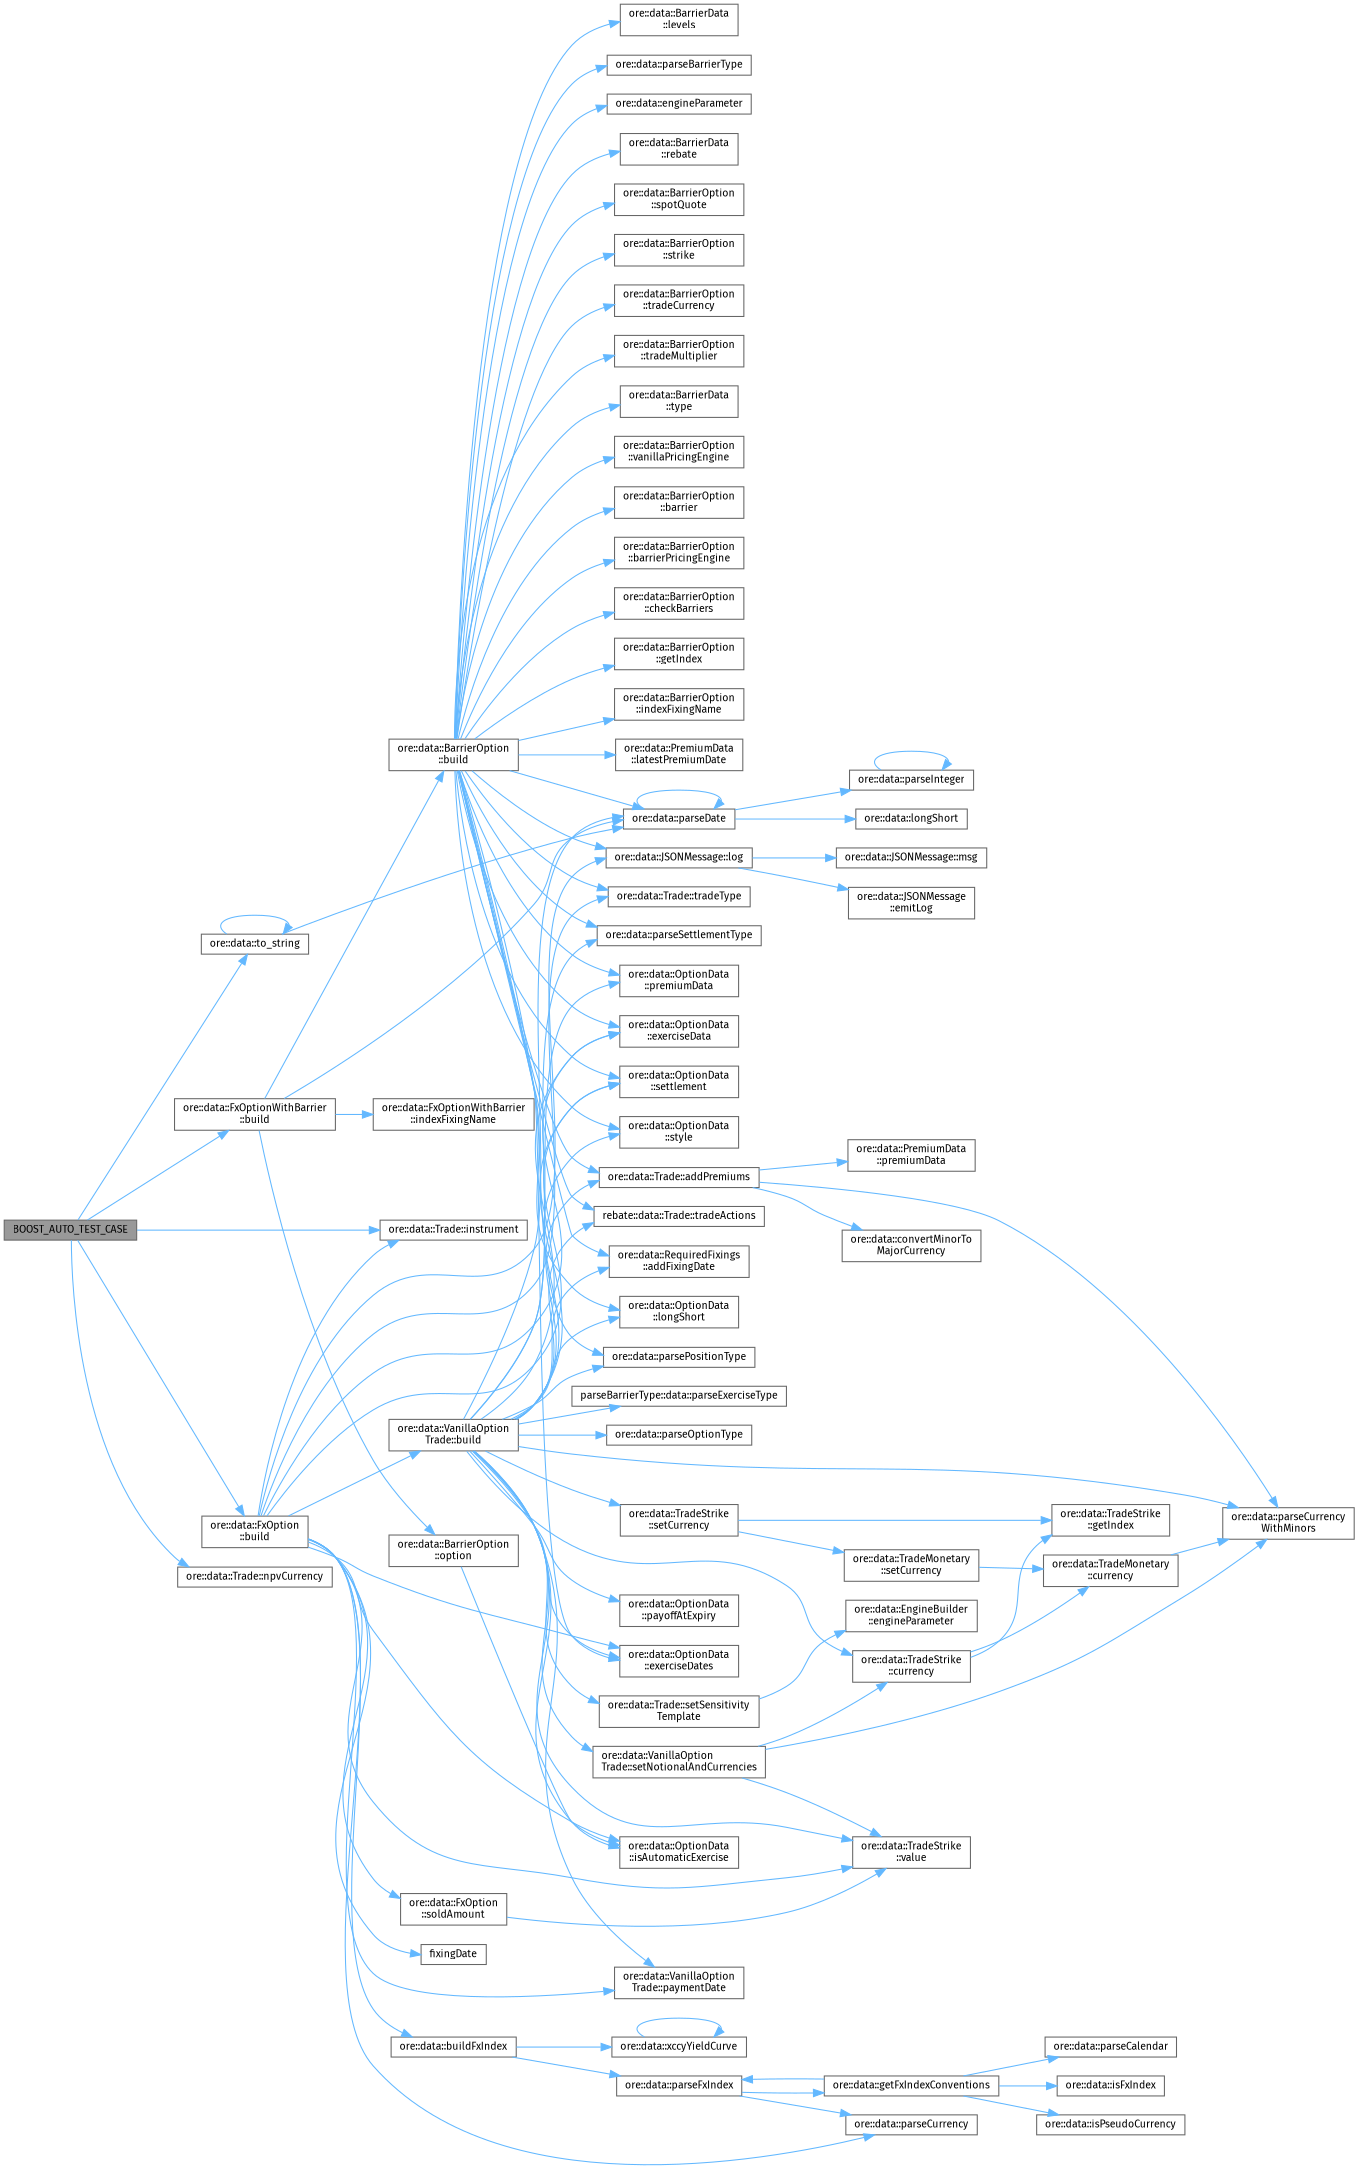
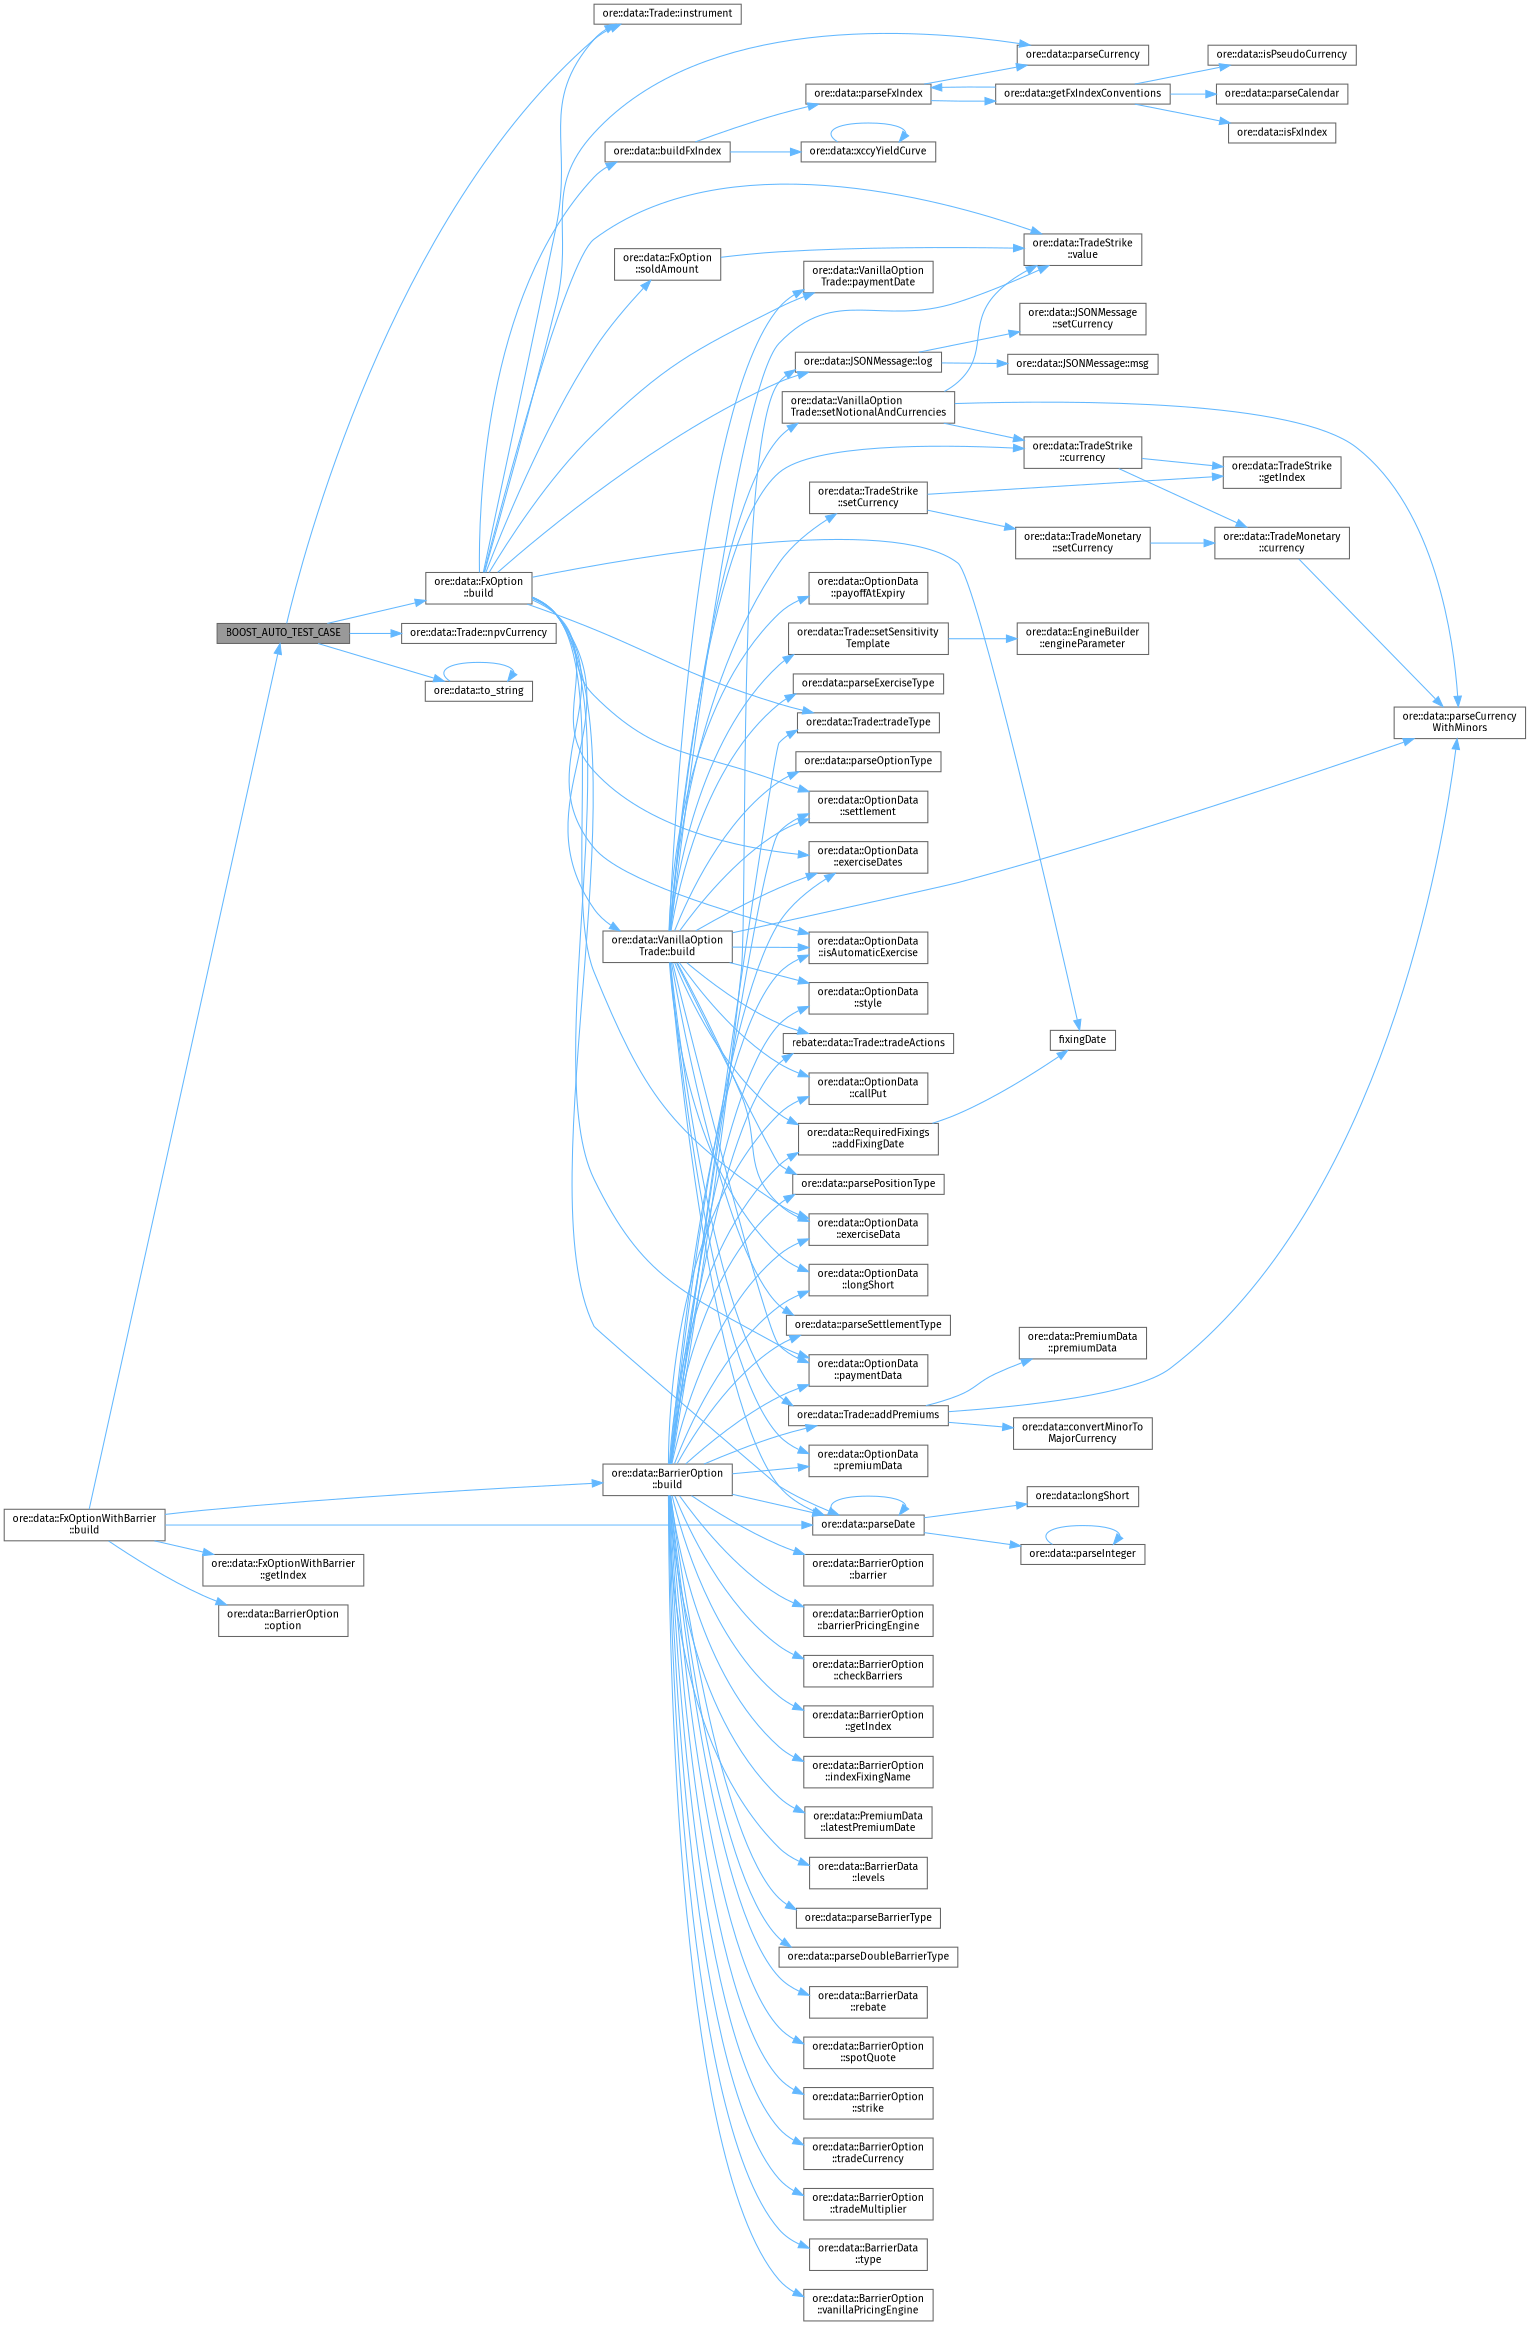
(679, 104) -> (868, 1957)
(445, 875) -> (574, 1130)
(912, 903) -> (1083, 319)
none -> (868, 1089)
none -> (998, 1094)
(454, 1114) -> (283, 1570)
(154, 1178) -> (183, 1082)
none -> (868, 1370)
(679, 1396) -> (868, 684)
(523, 1715) -> (704, 1200)
